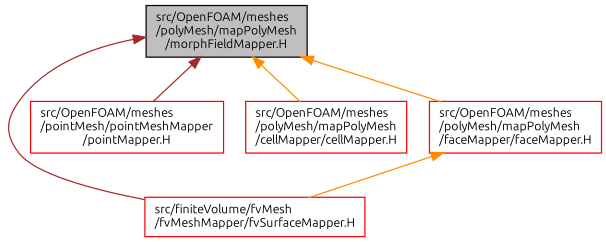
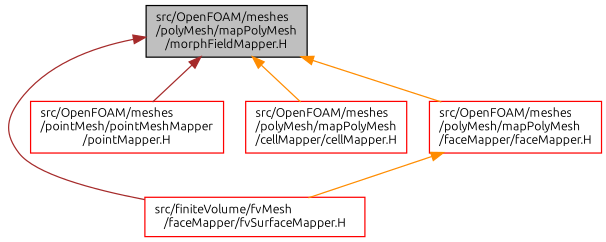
(255, 217) -> (255, 217)
